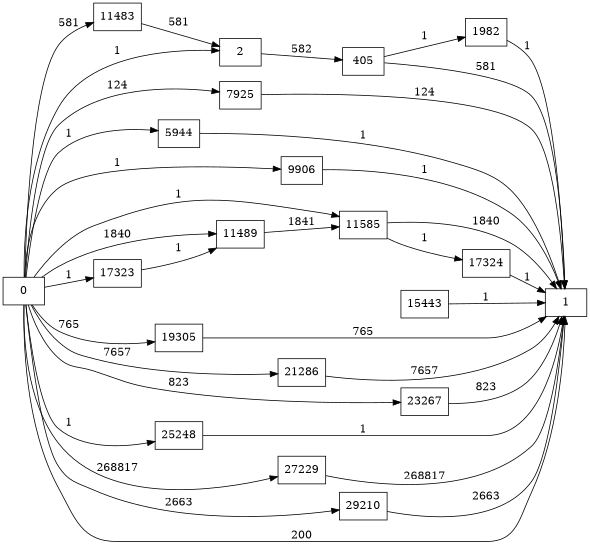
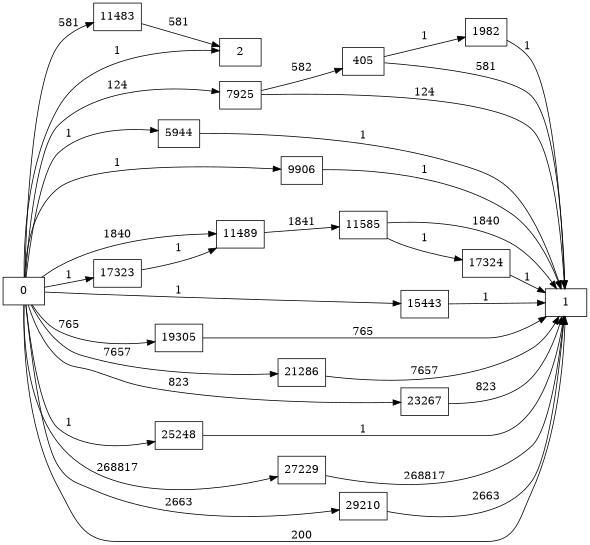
(298, 57) -> (298, 81)
(172, 204) -> (219, 298)
